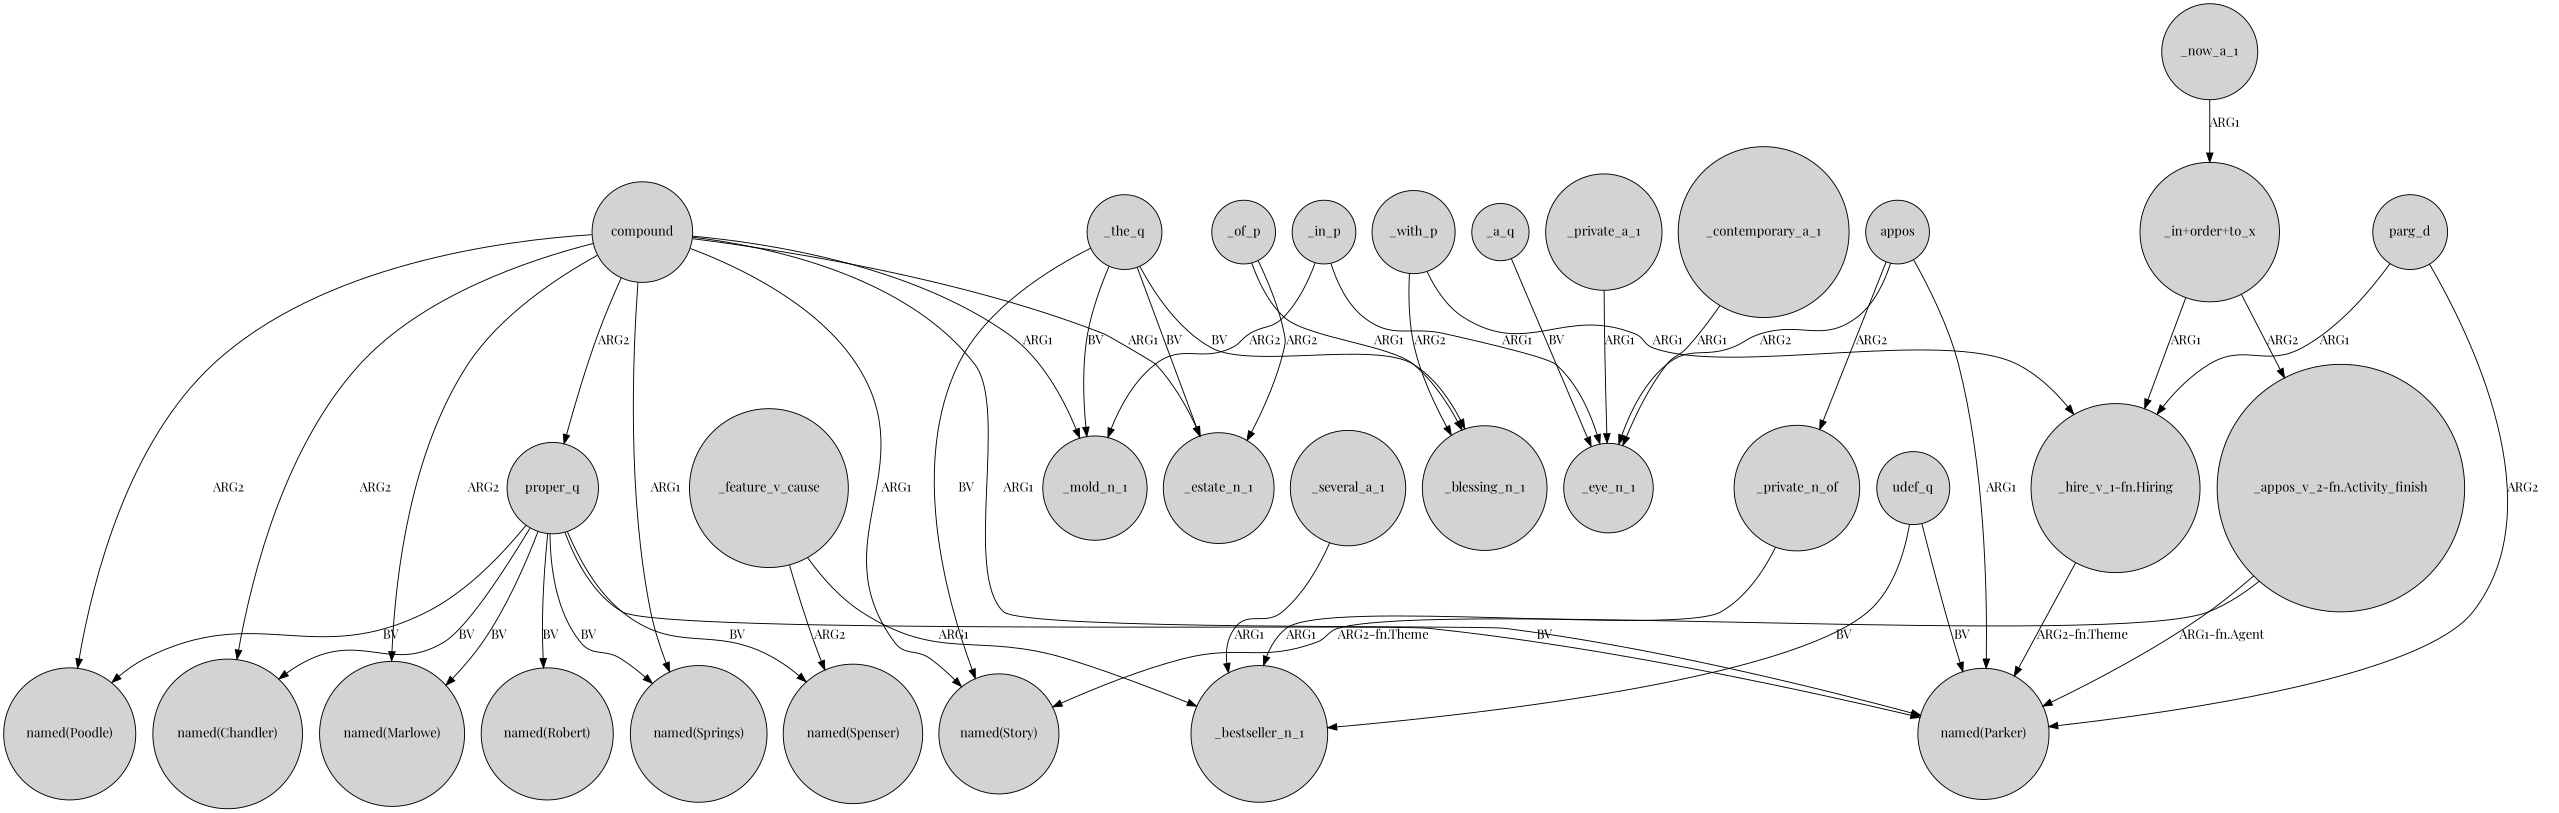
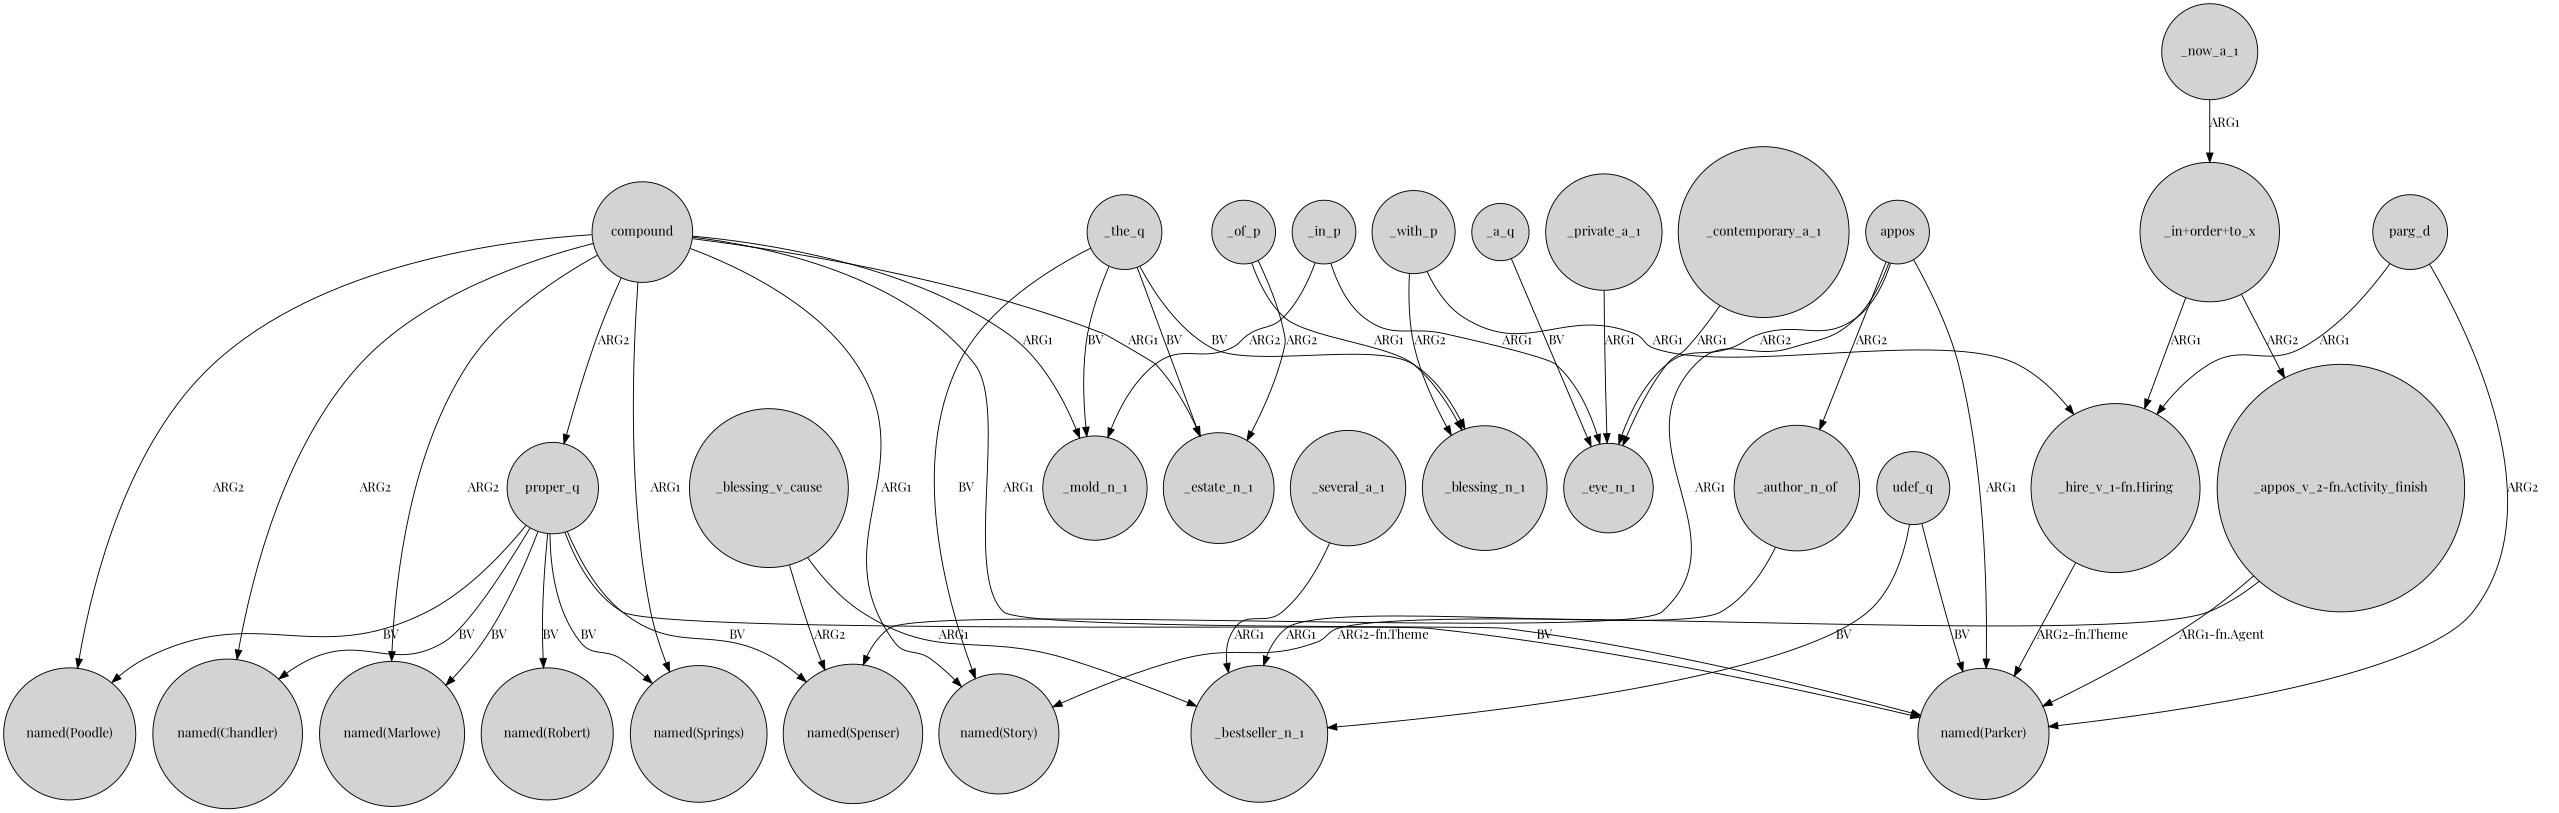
(769, 488) -> (769, 488)
(1797, 488) -> (1797, 488)
none -> (1668, 604)
